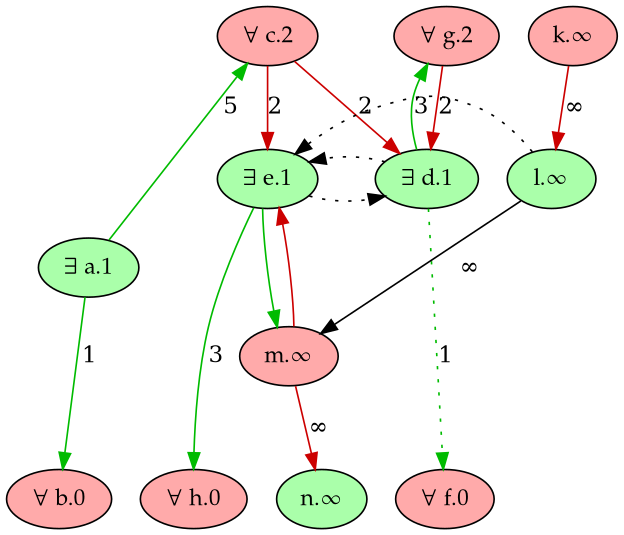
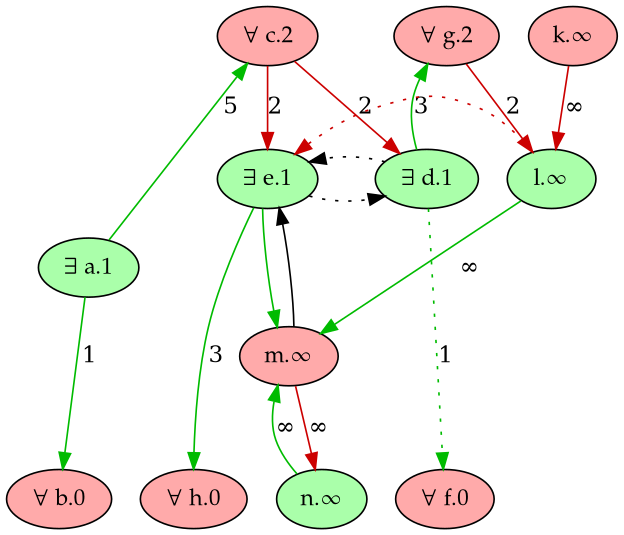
(424, 97) -> (424, 97)
(437, 108) -> (494, 101)
(419, 269) -> (419, 269)
(290, 275) -> (290, 275)
none -> (276, 441)
